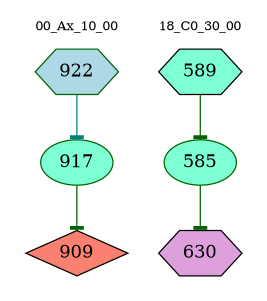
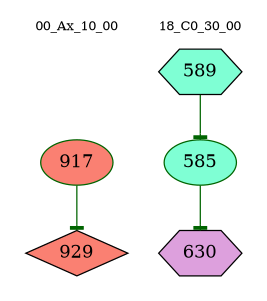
(77, 72) -> none
(77, 163) -> (77, 163)
(77, 253) -> (77, 253)
